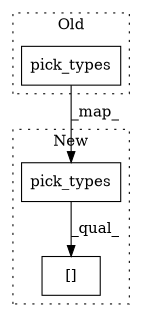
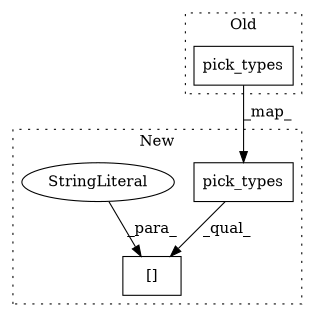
none -> (98, 182)
